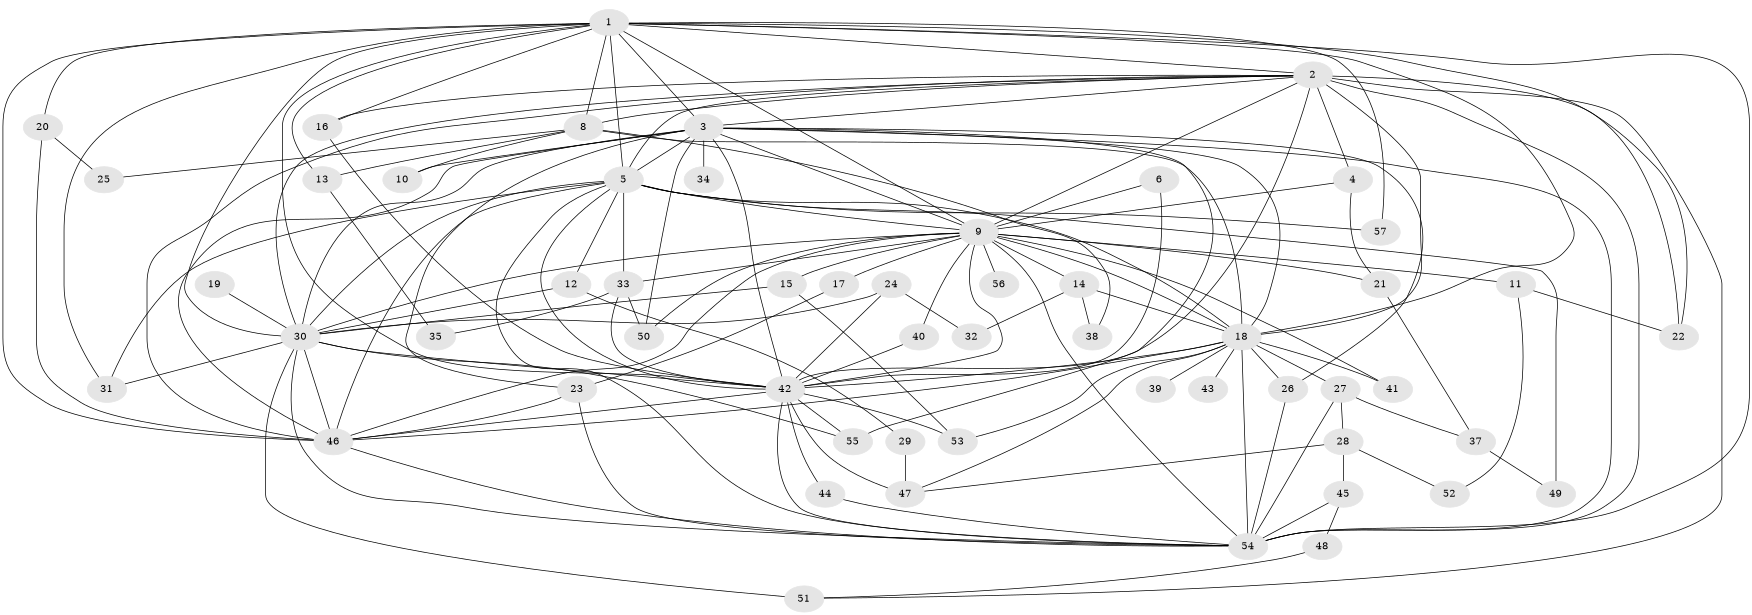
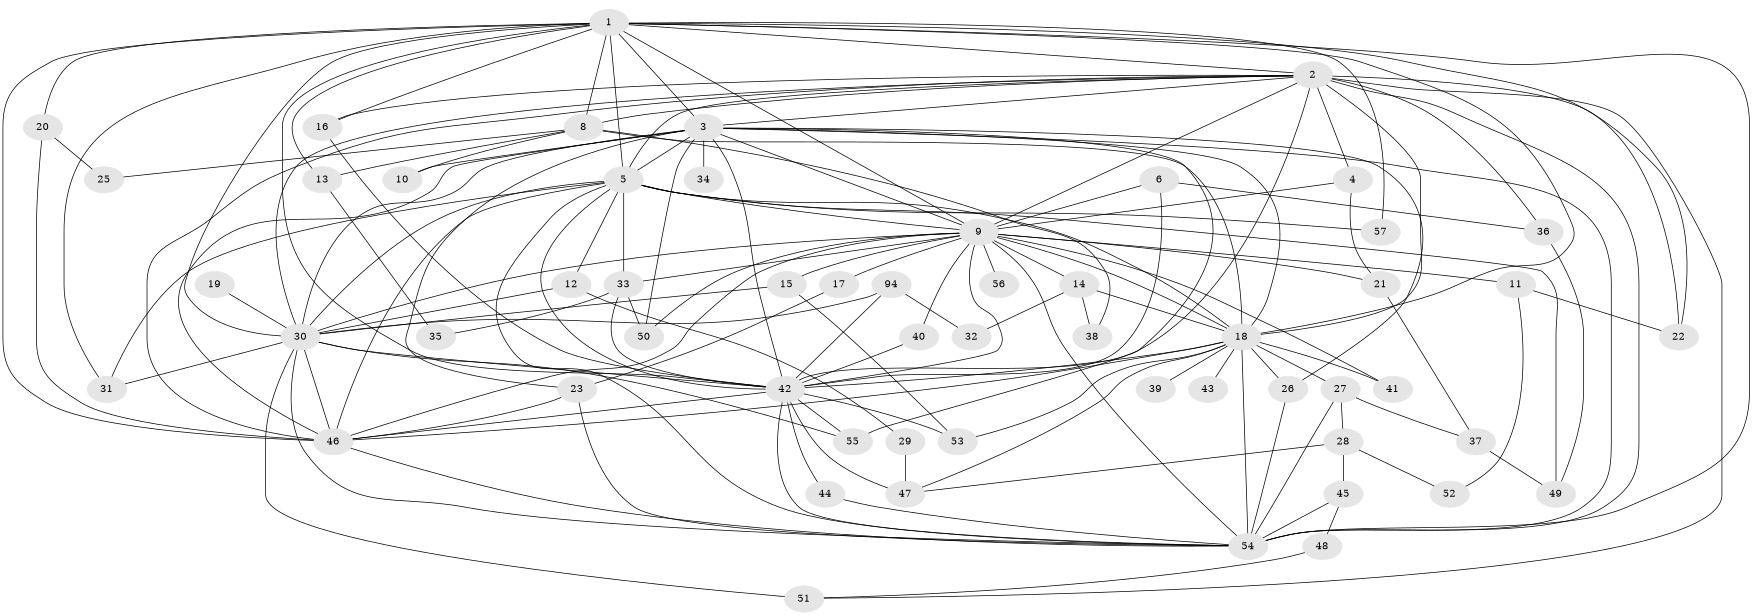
none -> (1544, 232)
(892, 285) -> (892, 285)
